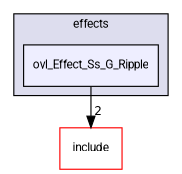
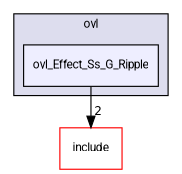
(91, 25) -> (91, 25)
